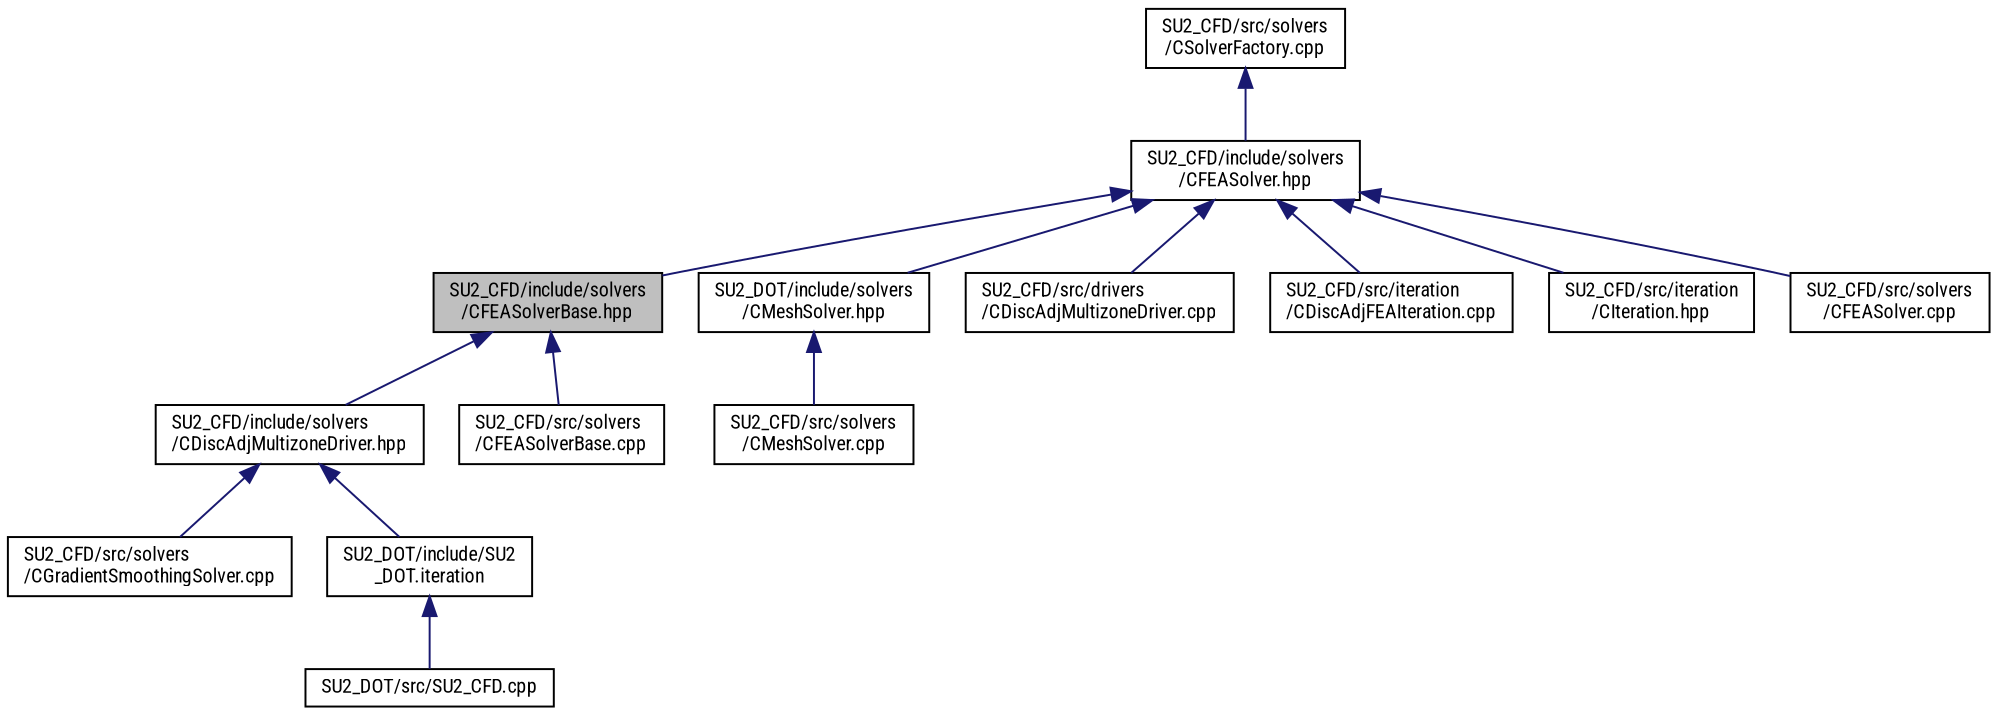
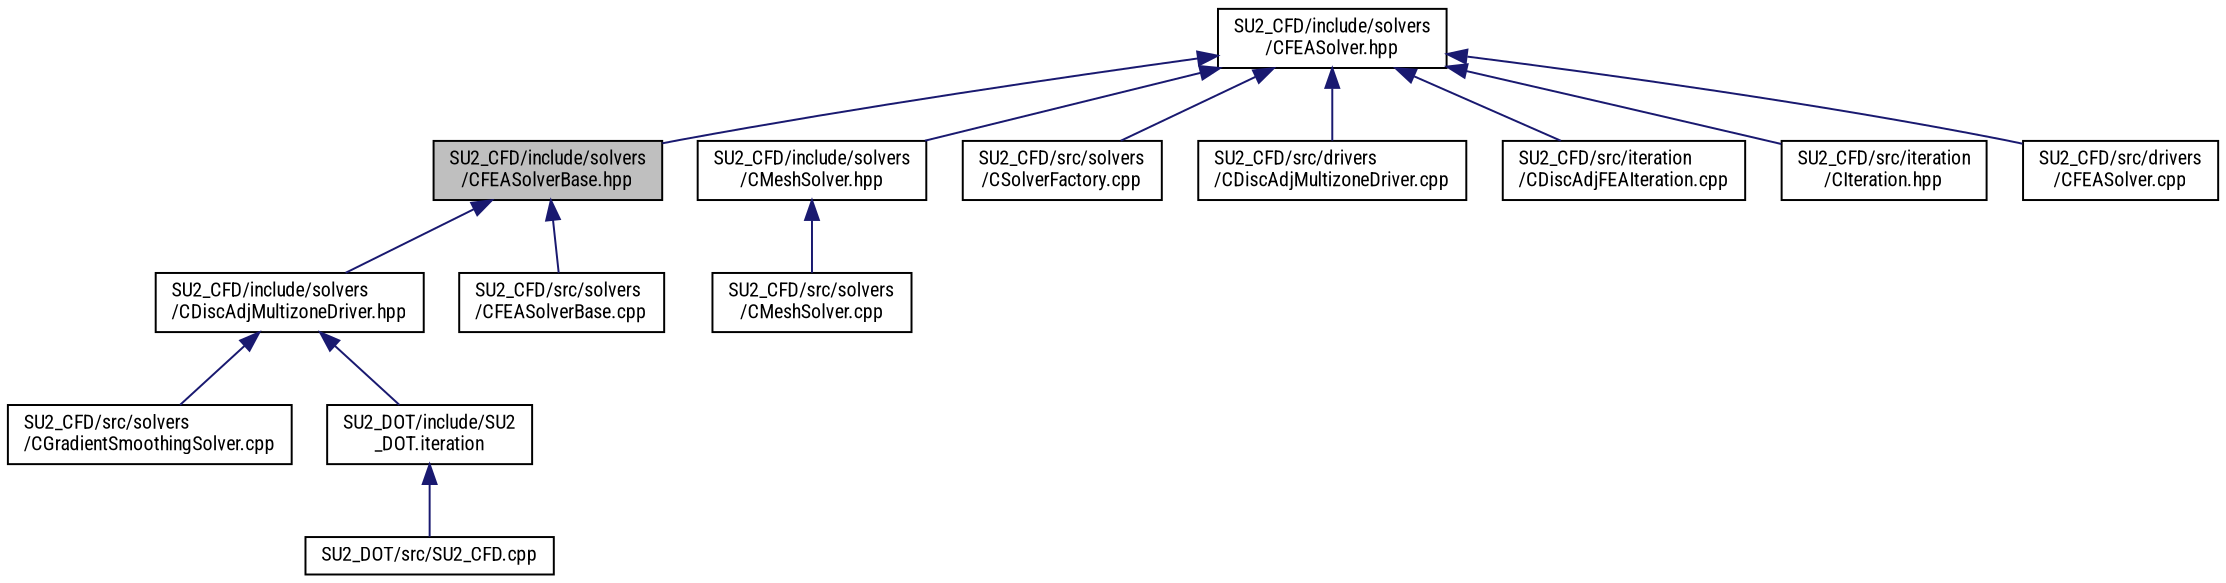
(1246, 115) -> (1188, 109)
(814, 303) -> (812, 170)
(1890, 303) -> (2121, 170)
